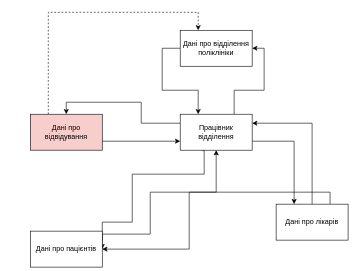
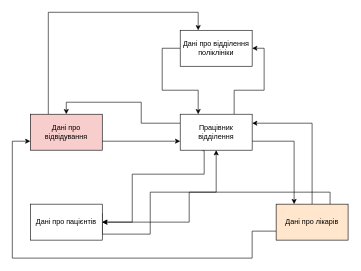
(79, 12) -> (79, 12)
(312, 222) -> (312, 222)
(66, 249) -> (66, 222)
none -> (12, 258)
